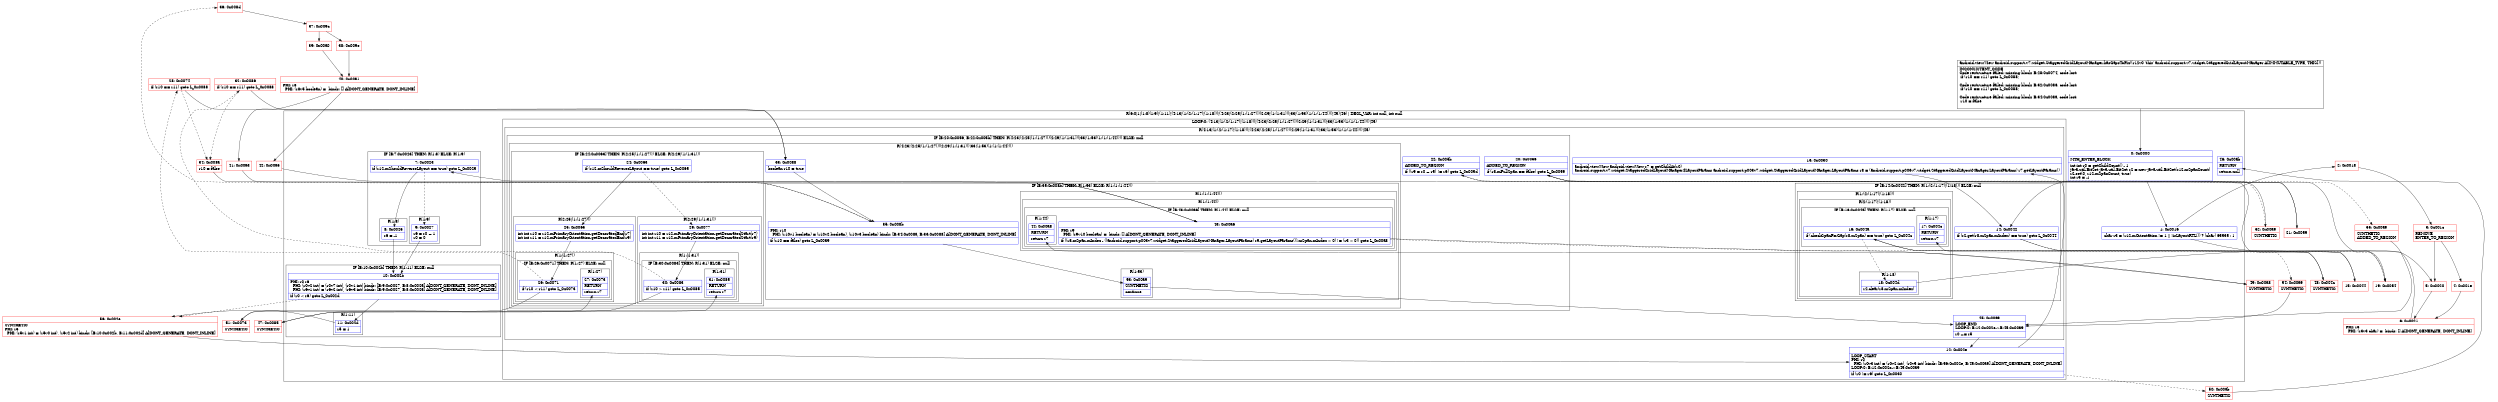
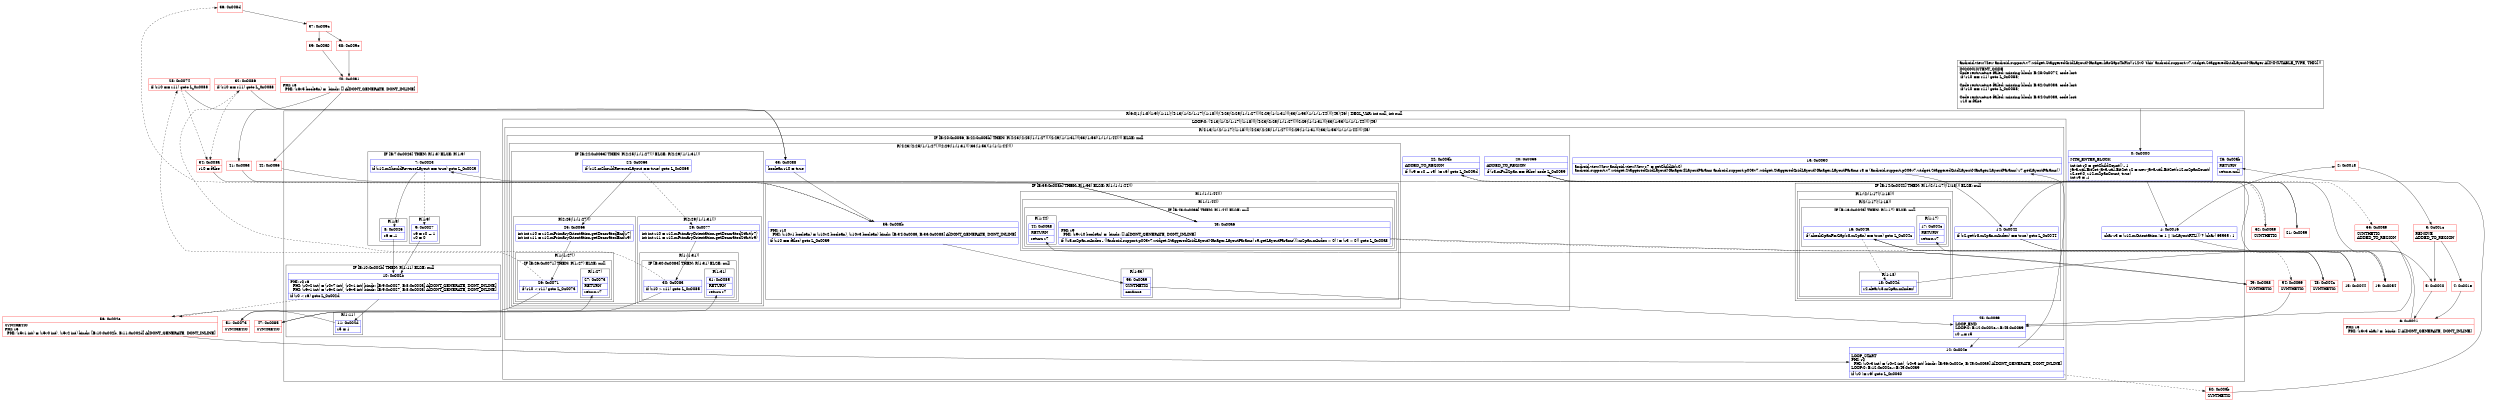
(1526, 172) -> (1526, 172)
(2435, 238) -> (2435, 238)
